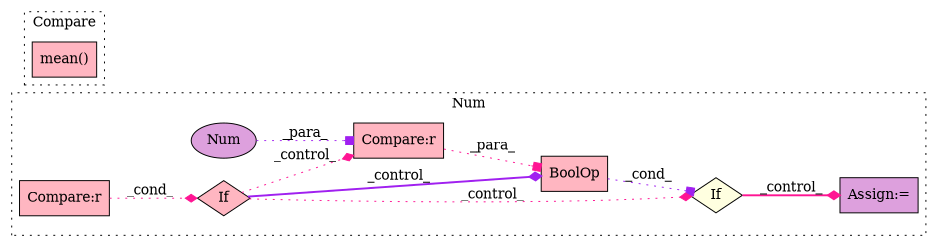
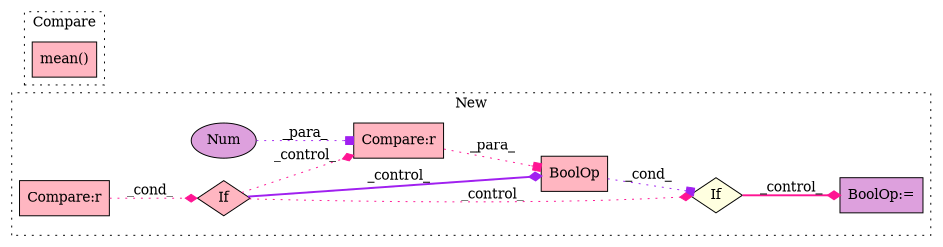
(469, 104) -> (471, 104)
(879, 195) -> (881, 195)
